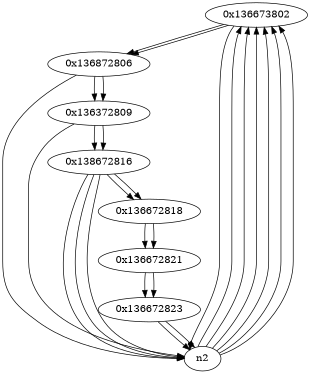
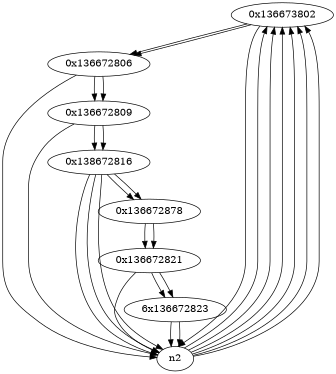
(99, 64) -> (99, 64)
(99, 113) -> (99, 113)
(149, 211) -> (149, 211)
(149, 310) -> (175, 310)
none -> (116, 317)
